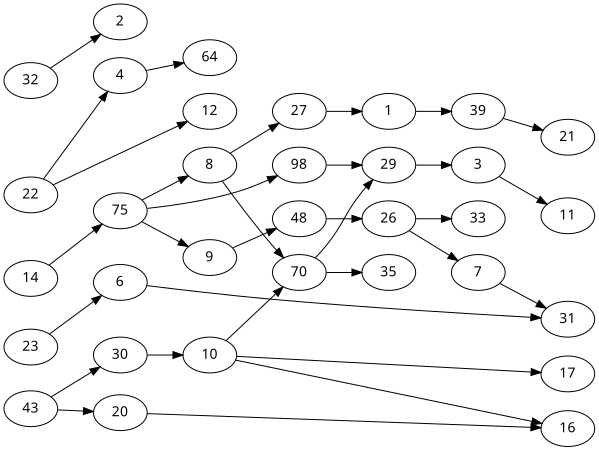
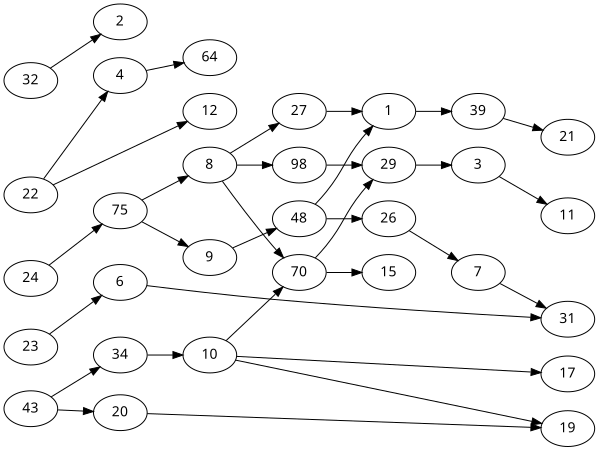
none -> (340, 171)
(209, 199) -> (250, 165)
(478, 219) -> none
(389, 272) -> (389, 272)
(31, 278) -> (31, 278)
(120, 355) -> (120, 355)
(568, 429) -> (568, 429)
